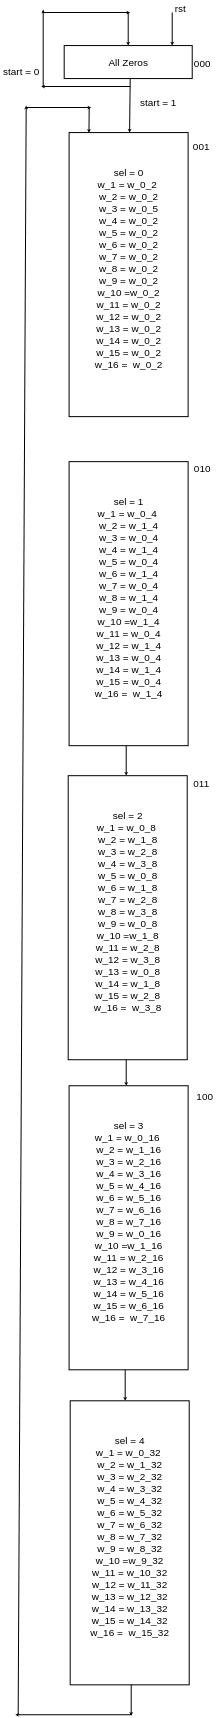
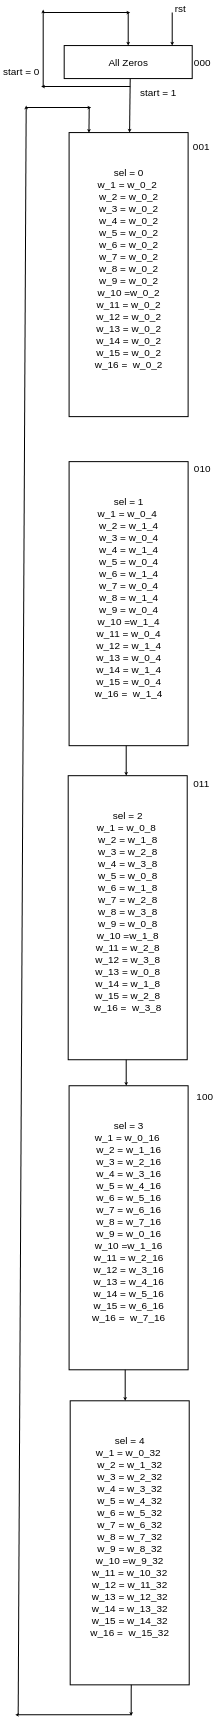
(202, 64) -> (202, 63)
(158, 102) -> (158, 93)
(128, 275) -> (128, 275)
